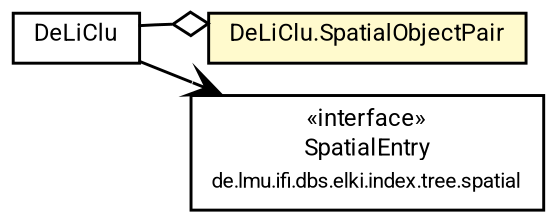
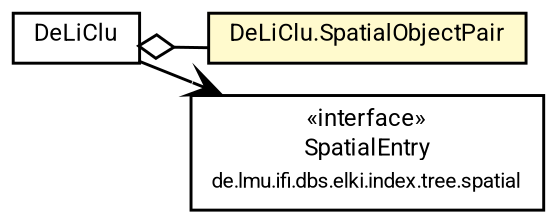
(155, 25) -> (191, 48)
